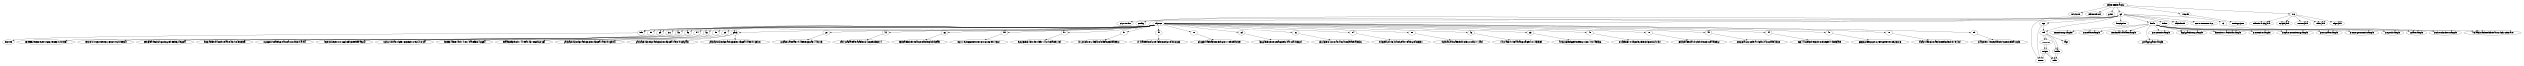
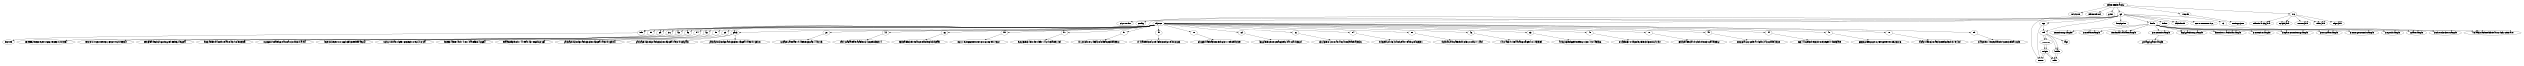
(2146, 32) -> (2157, 37)
